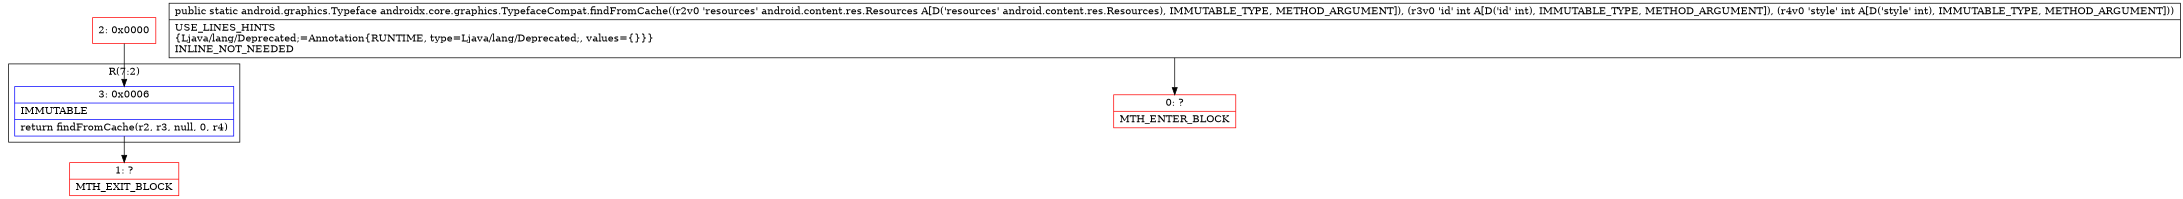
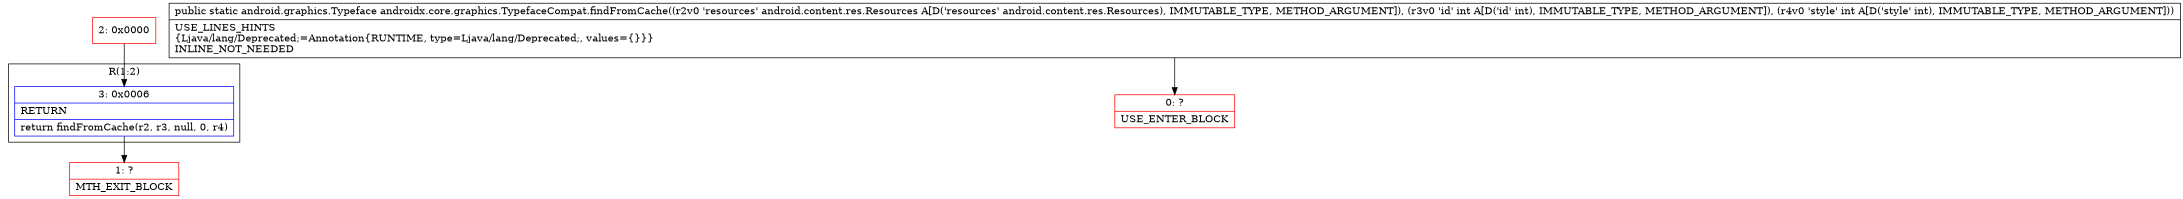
(124, 72) -> (124, 72)
(54, 111) -> (44, 111)
(1175, 119) -> (1175, 119)
